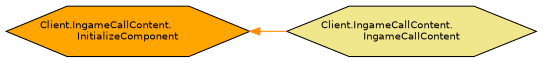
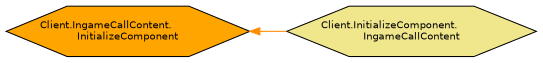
(412, 31) -> (412, 31)
